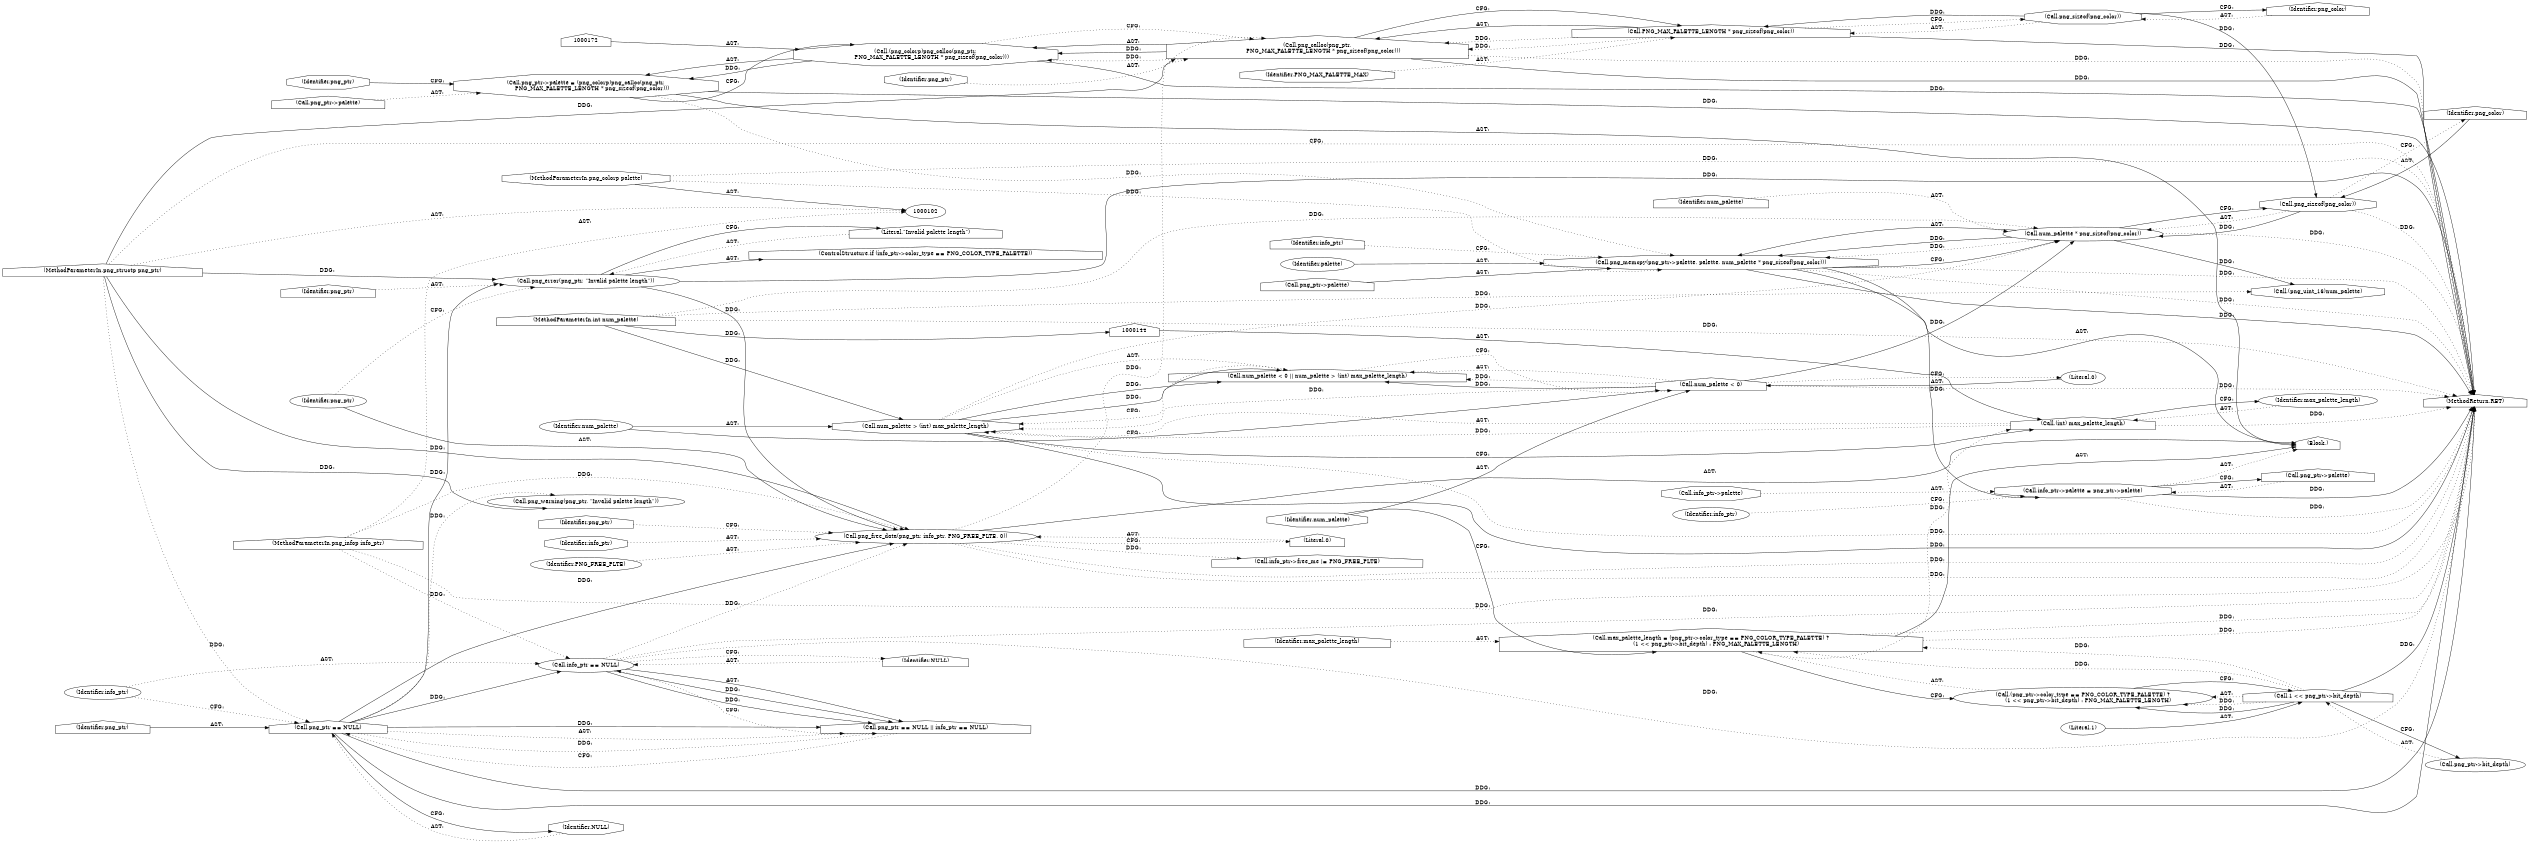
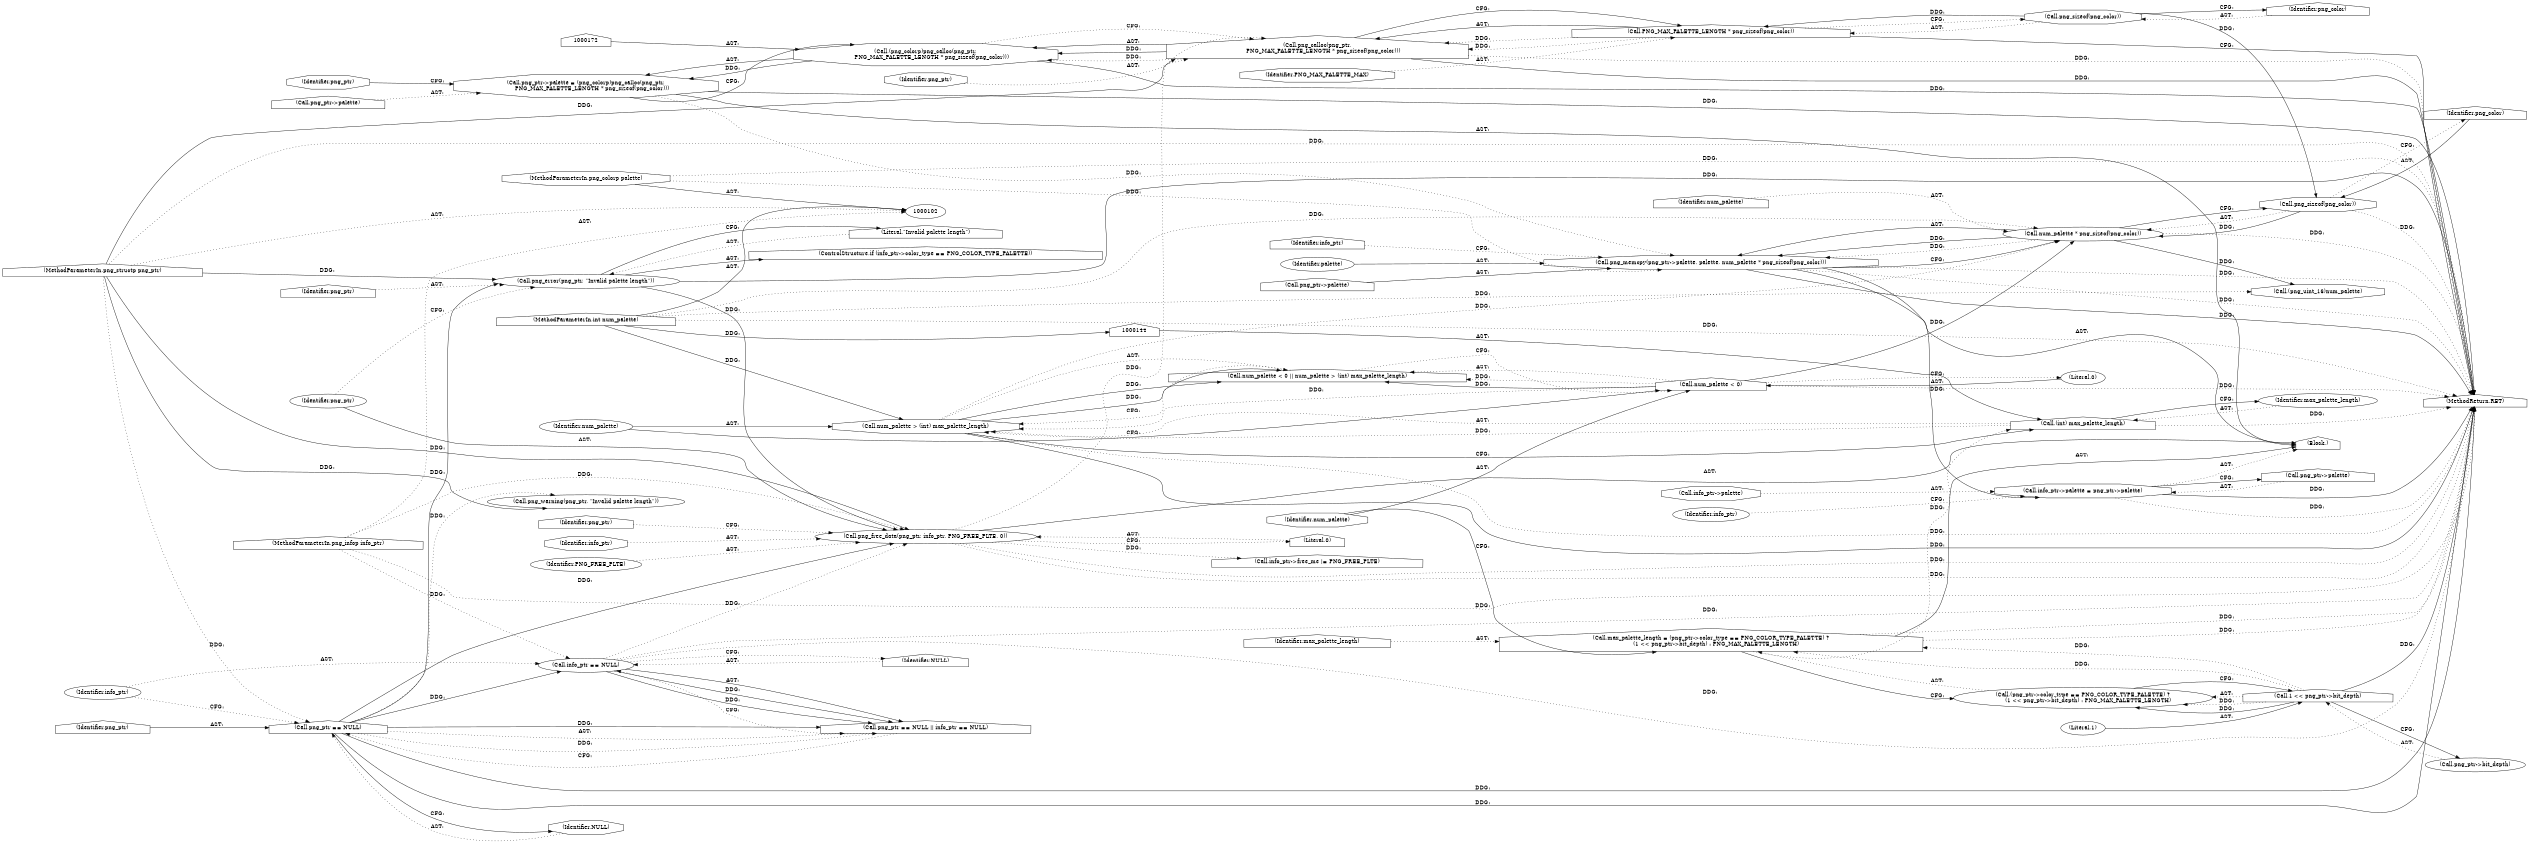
(2228, 46) -> (2228, 46)
(1317, 141) -> (1317, 141)
none -> (745, 227)
